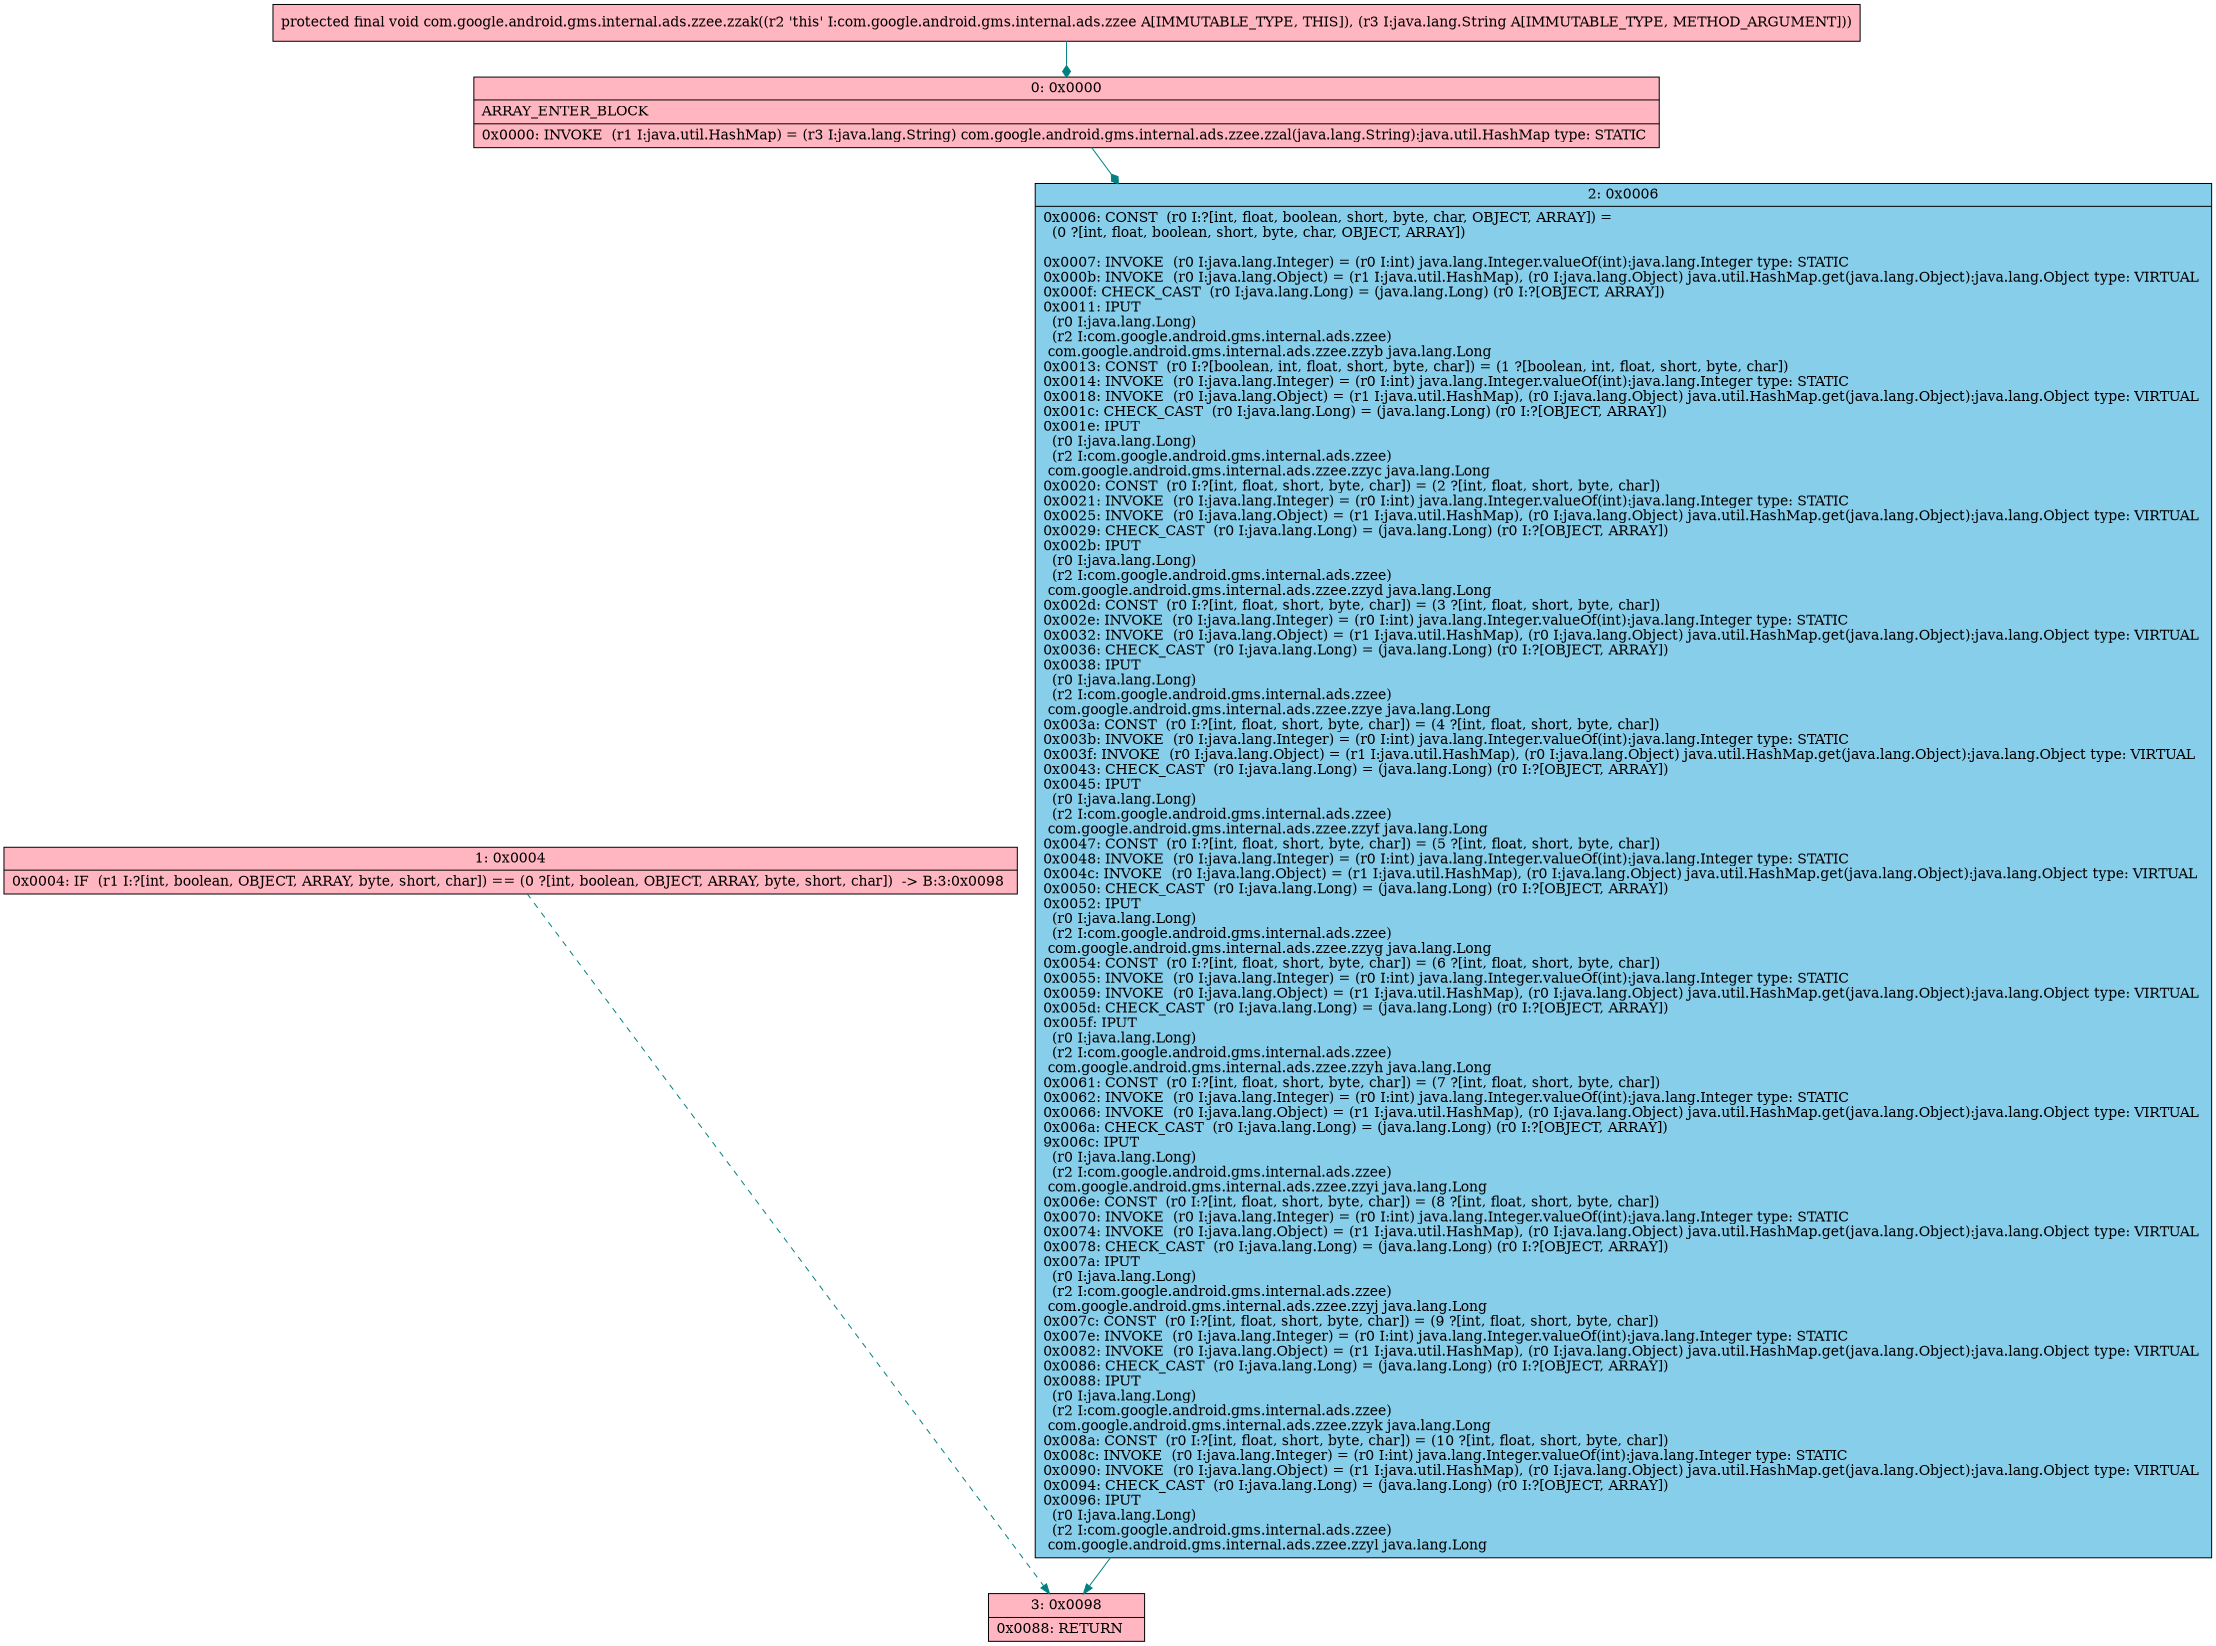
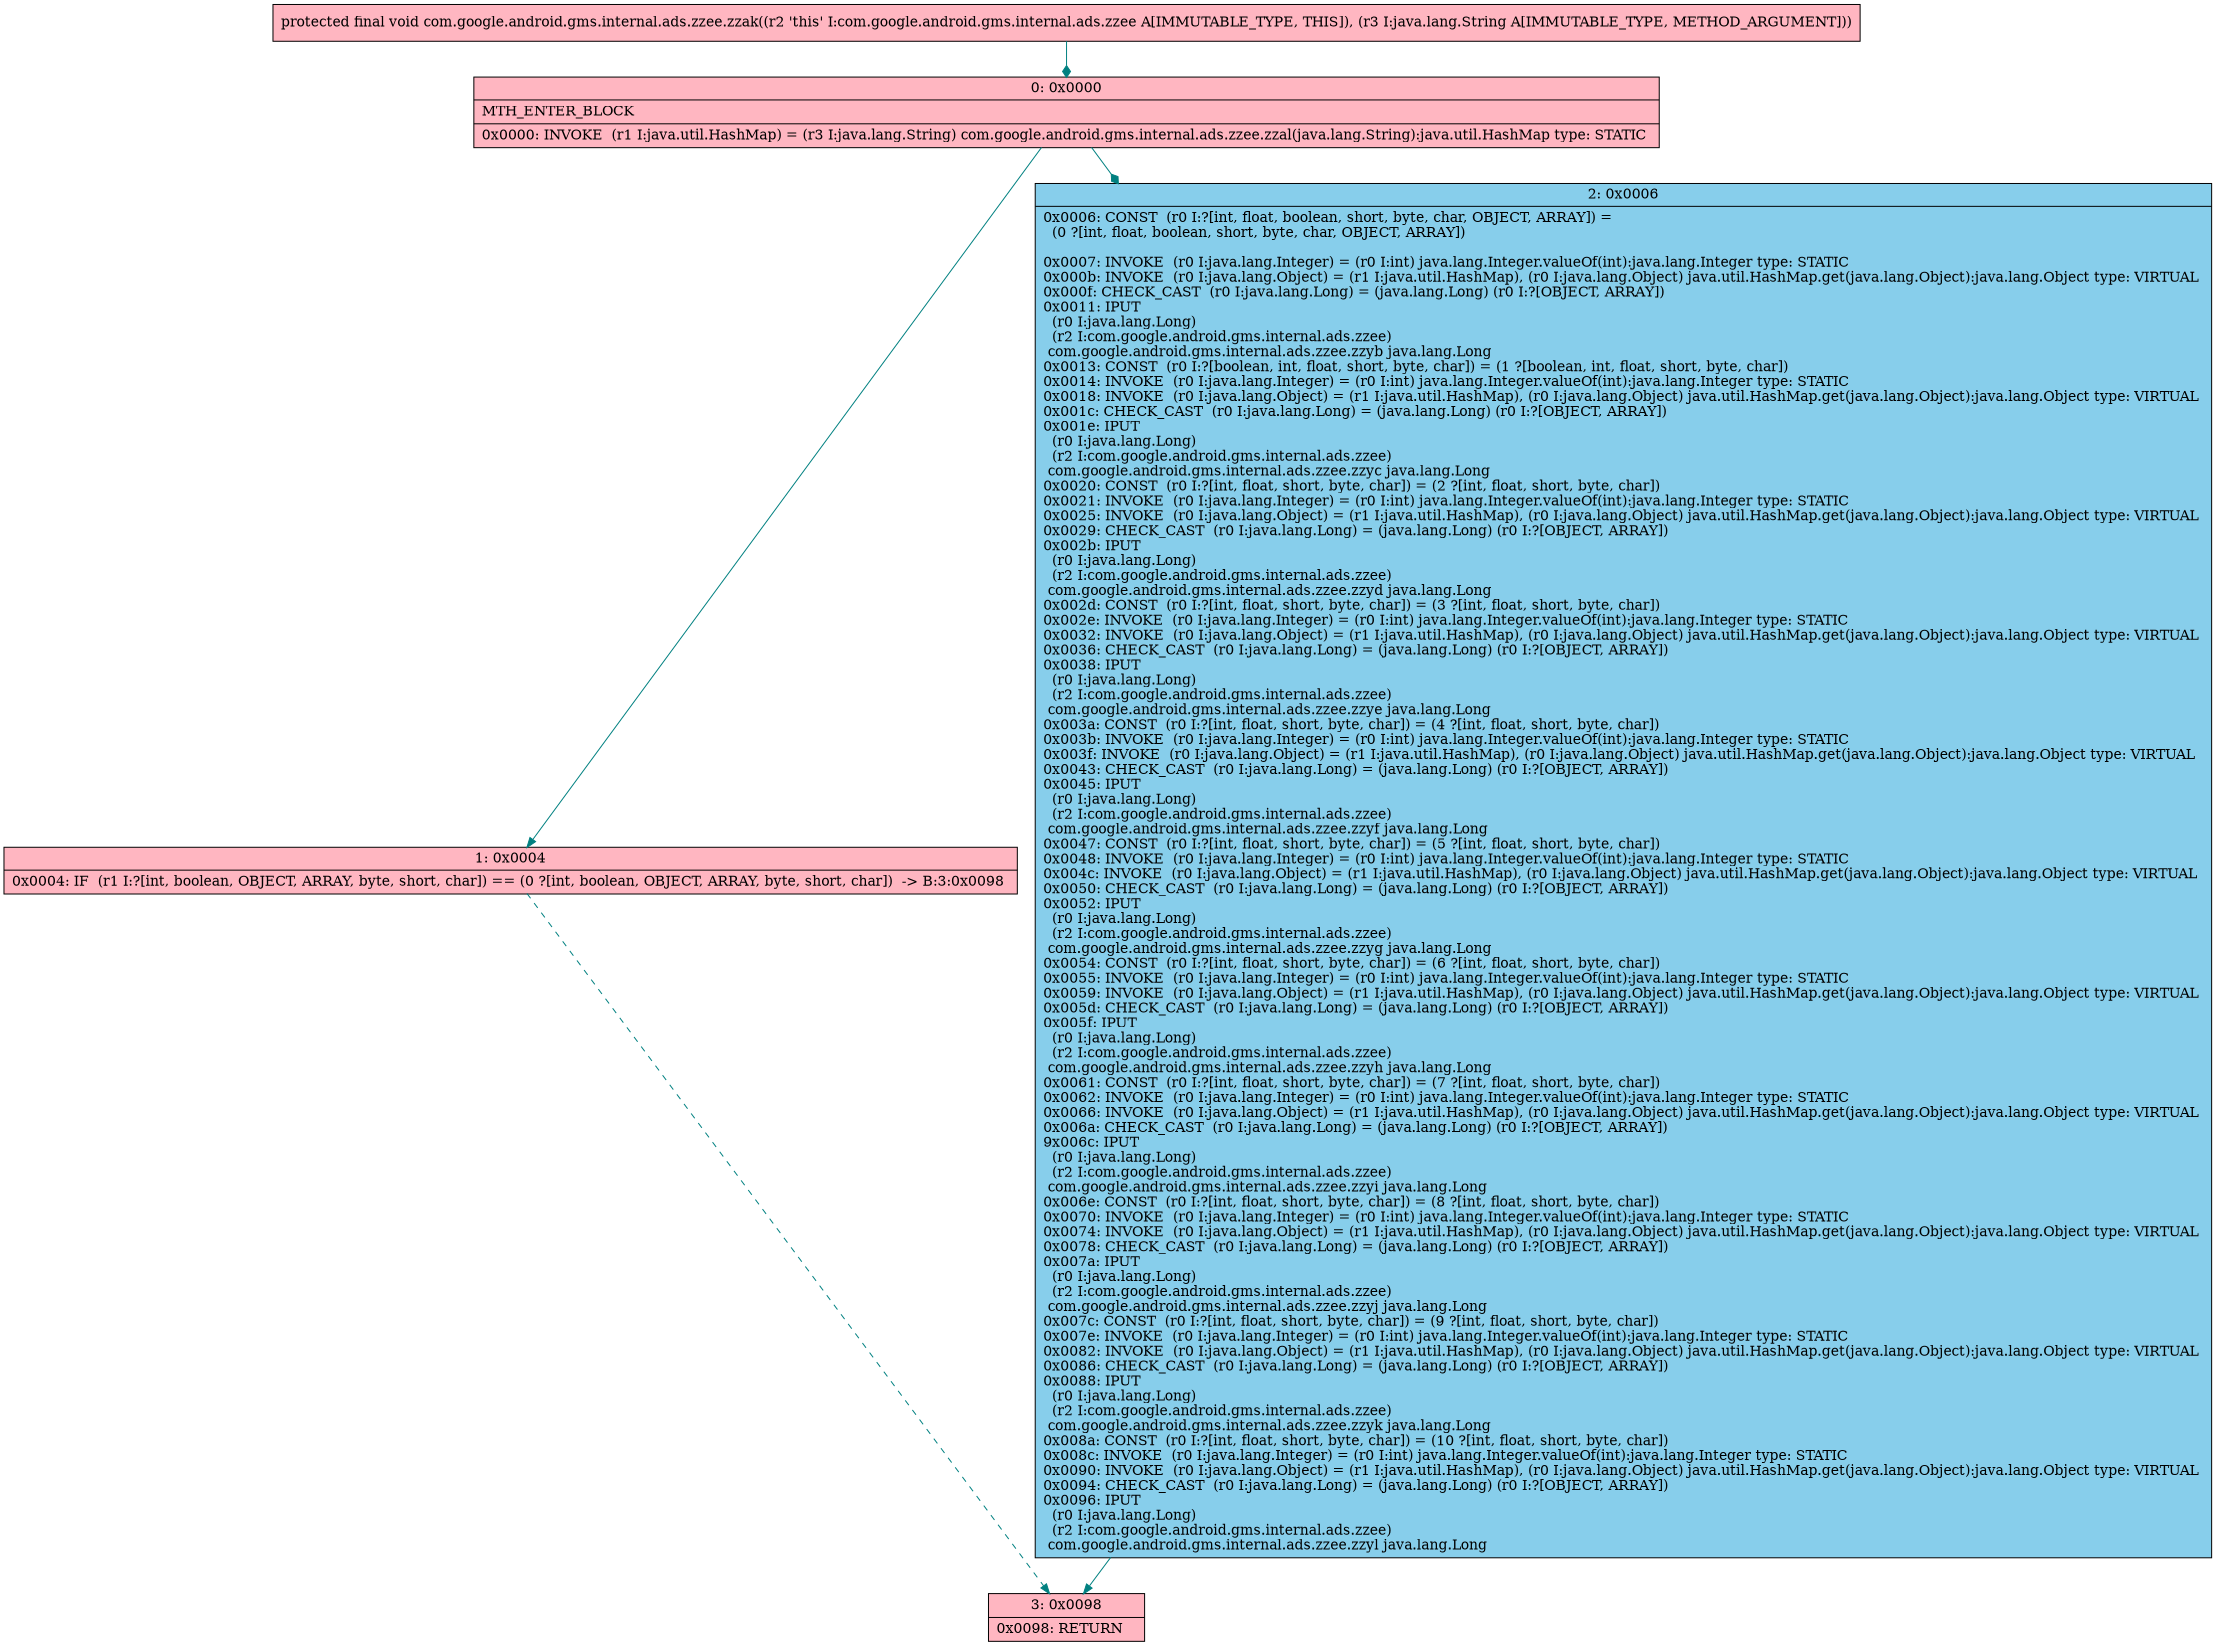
(565, 111) -> (558, 111)
none -> (787, 493)
(1067, 1629) -> (1067, 1629)
